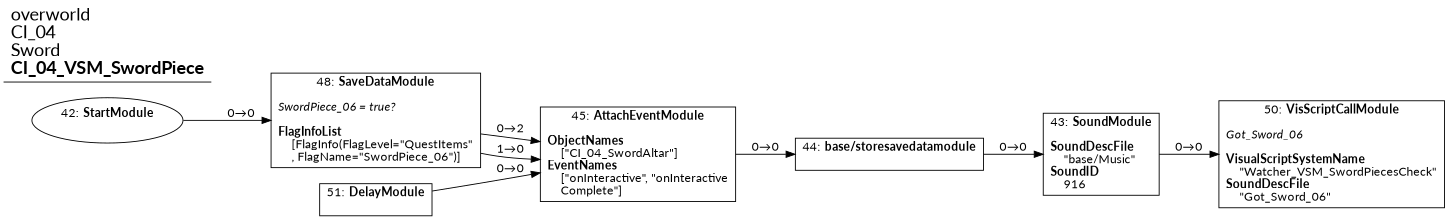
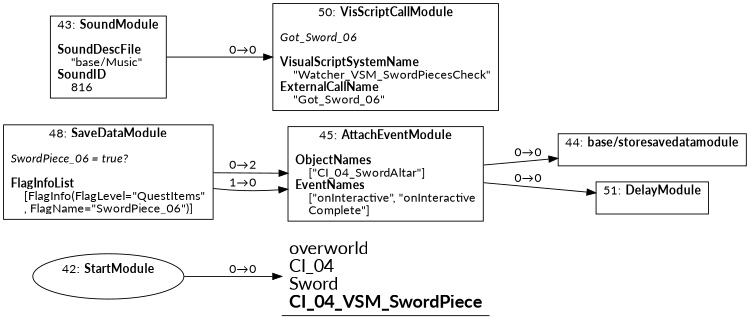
(223, 120) -> (228, 276)
(1009, 154) -> none
(482, 183) -> (535, 187)
(1068, 185) -> (75, 87)
(1268, 185) -> (330, 87)
